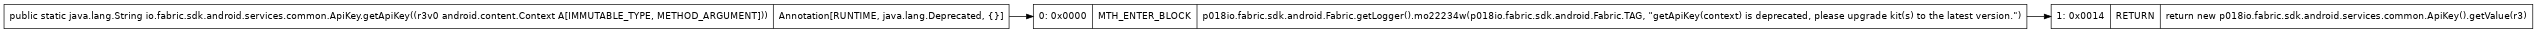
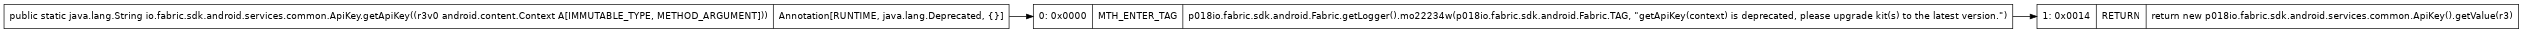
(1145, 16) -> (1138, 16)
